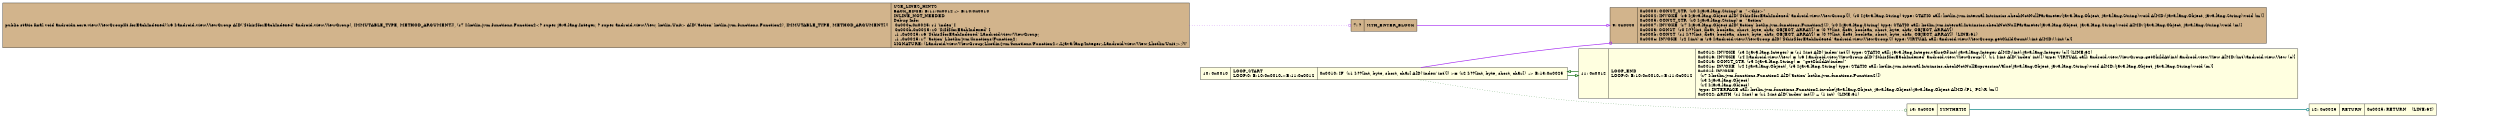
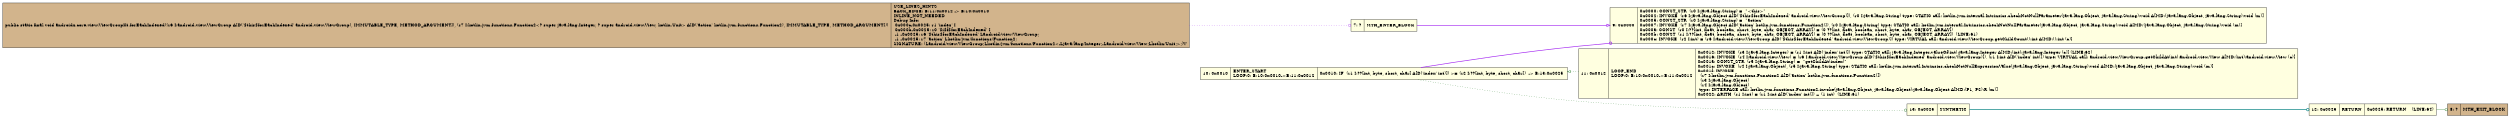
(1384, 25) -> (1384, 25)
(1938, 25) -> (1938, 25)
(1248, 71) -> (1250, 71)
(1575, 72) -> (1575, 72)
(1571, 76) -> none
none -> (2478, 110)
